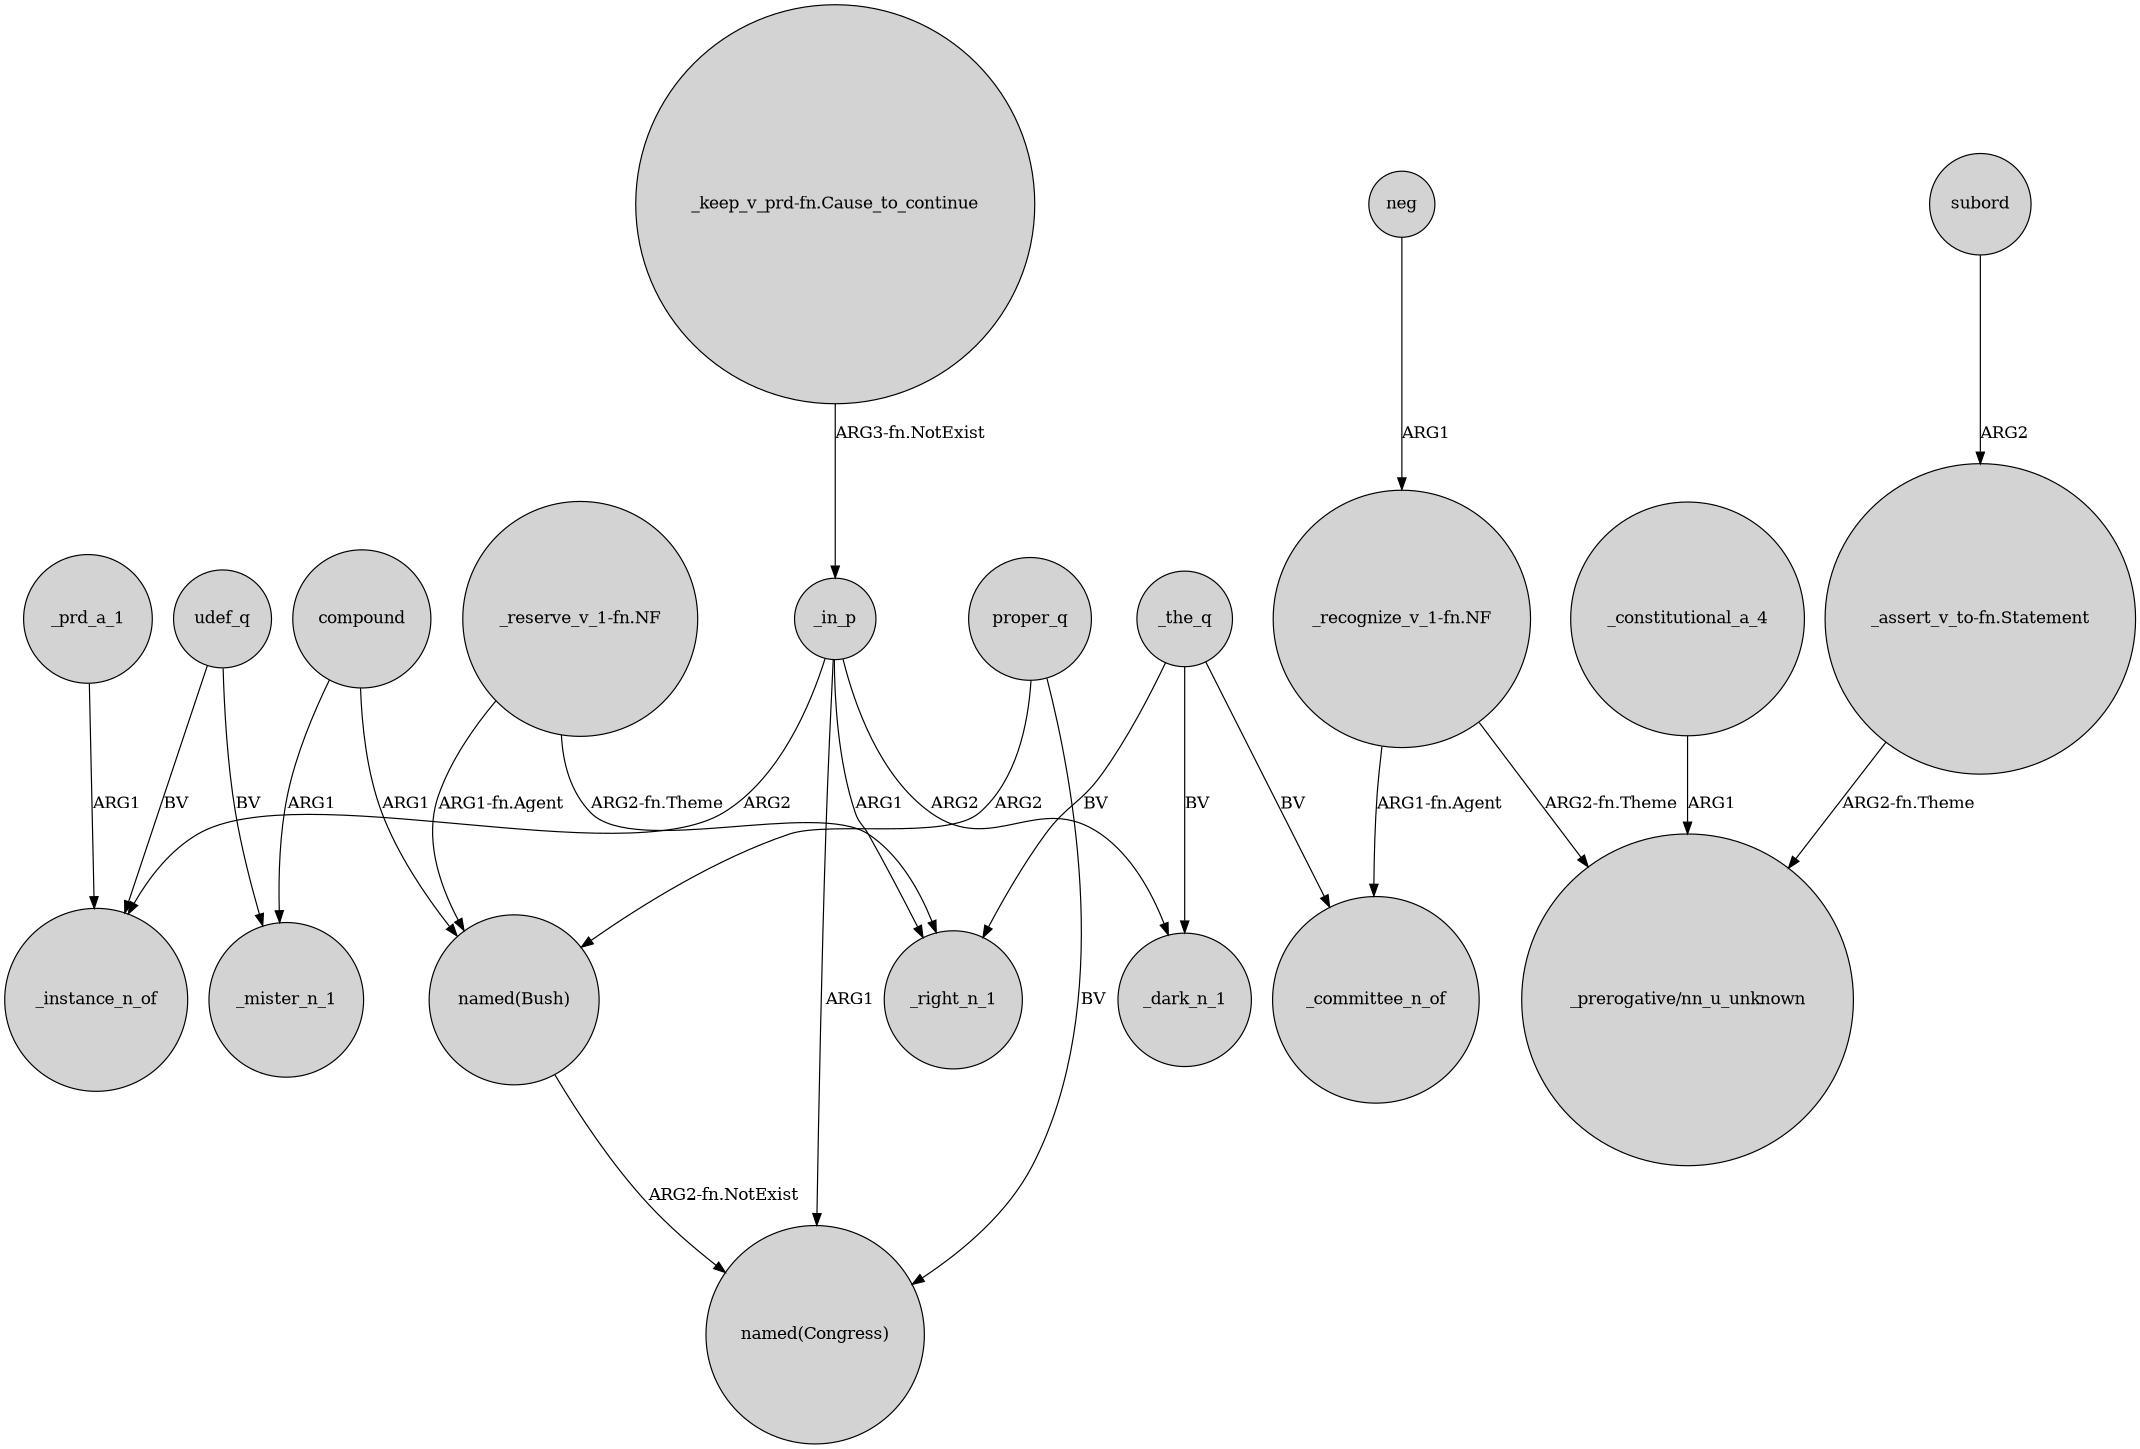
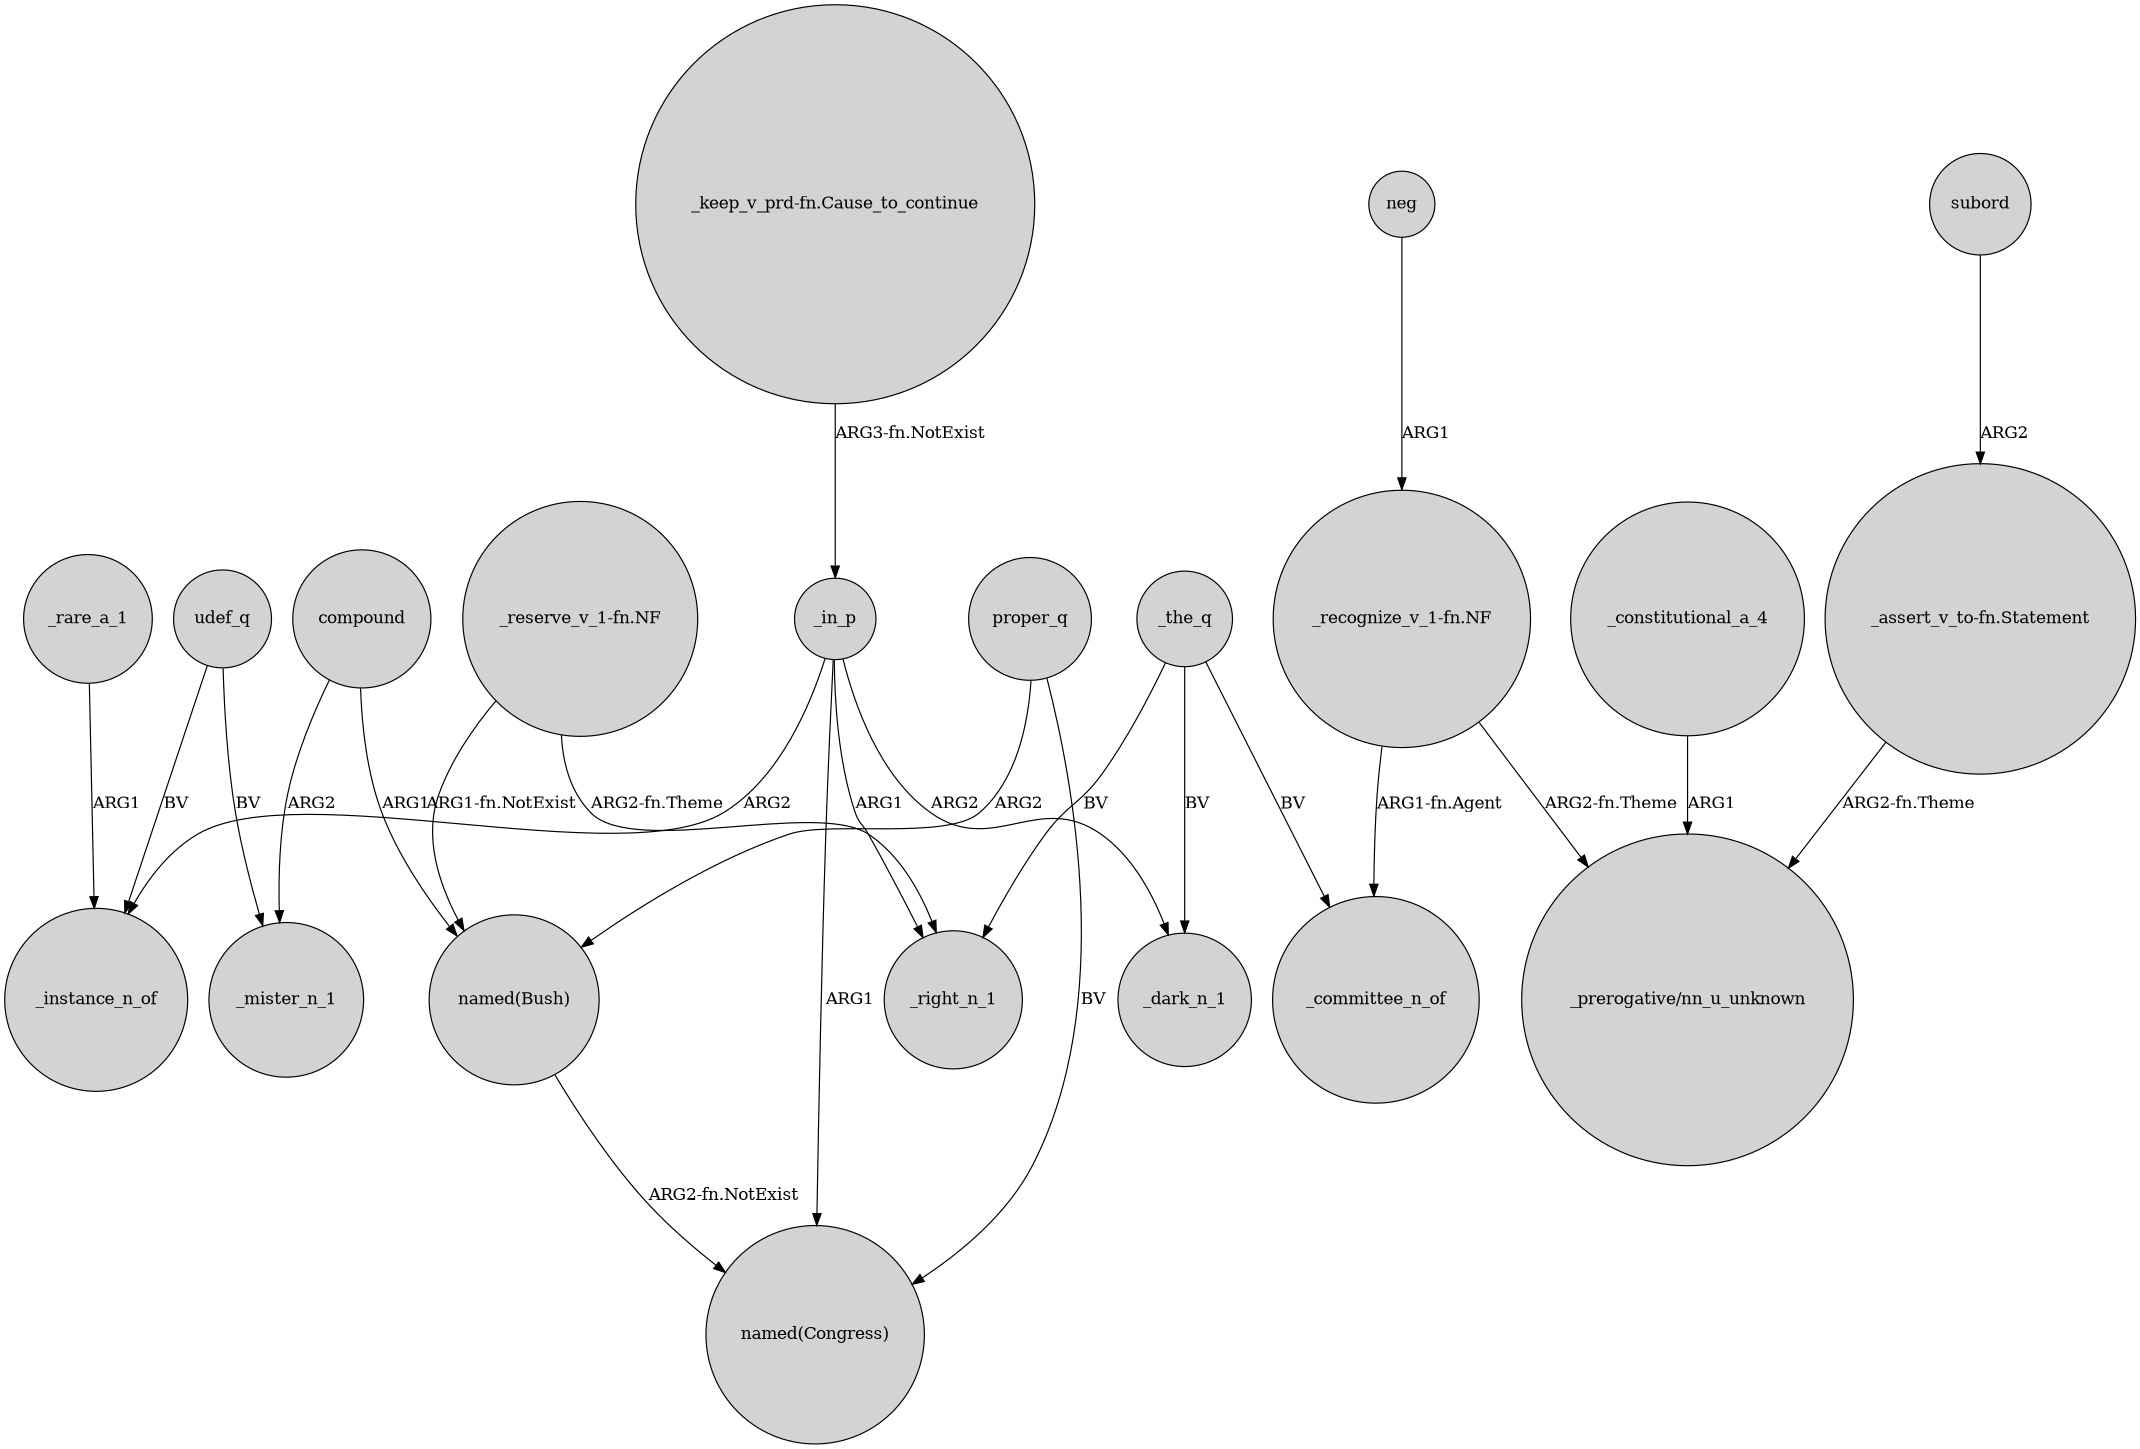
(88, 619) -> (88, 619)
(312, 804) -> (312, 804)
(501, 804) -> (501, 804)
